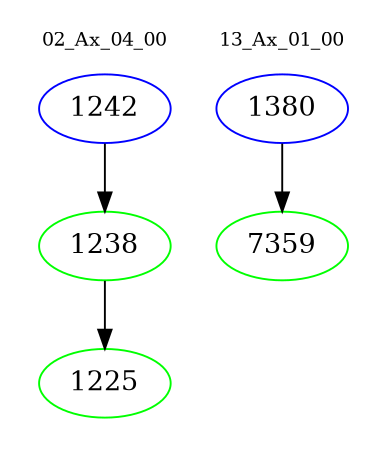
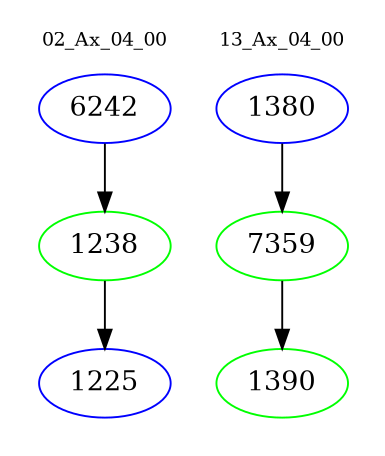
(282, 41) -> (282, 41)
(105, 109) -> (105, 109)
(105, 383) -> (105, 383)
none -> (282, 383)
